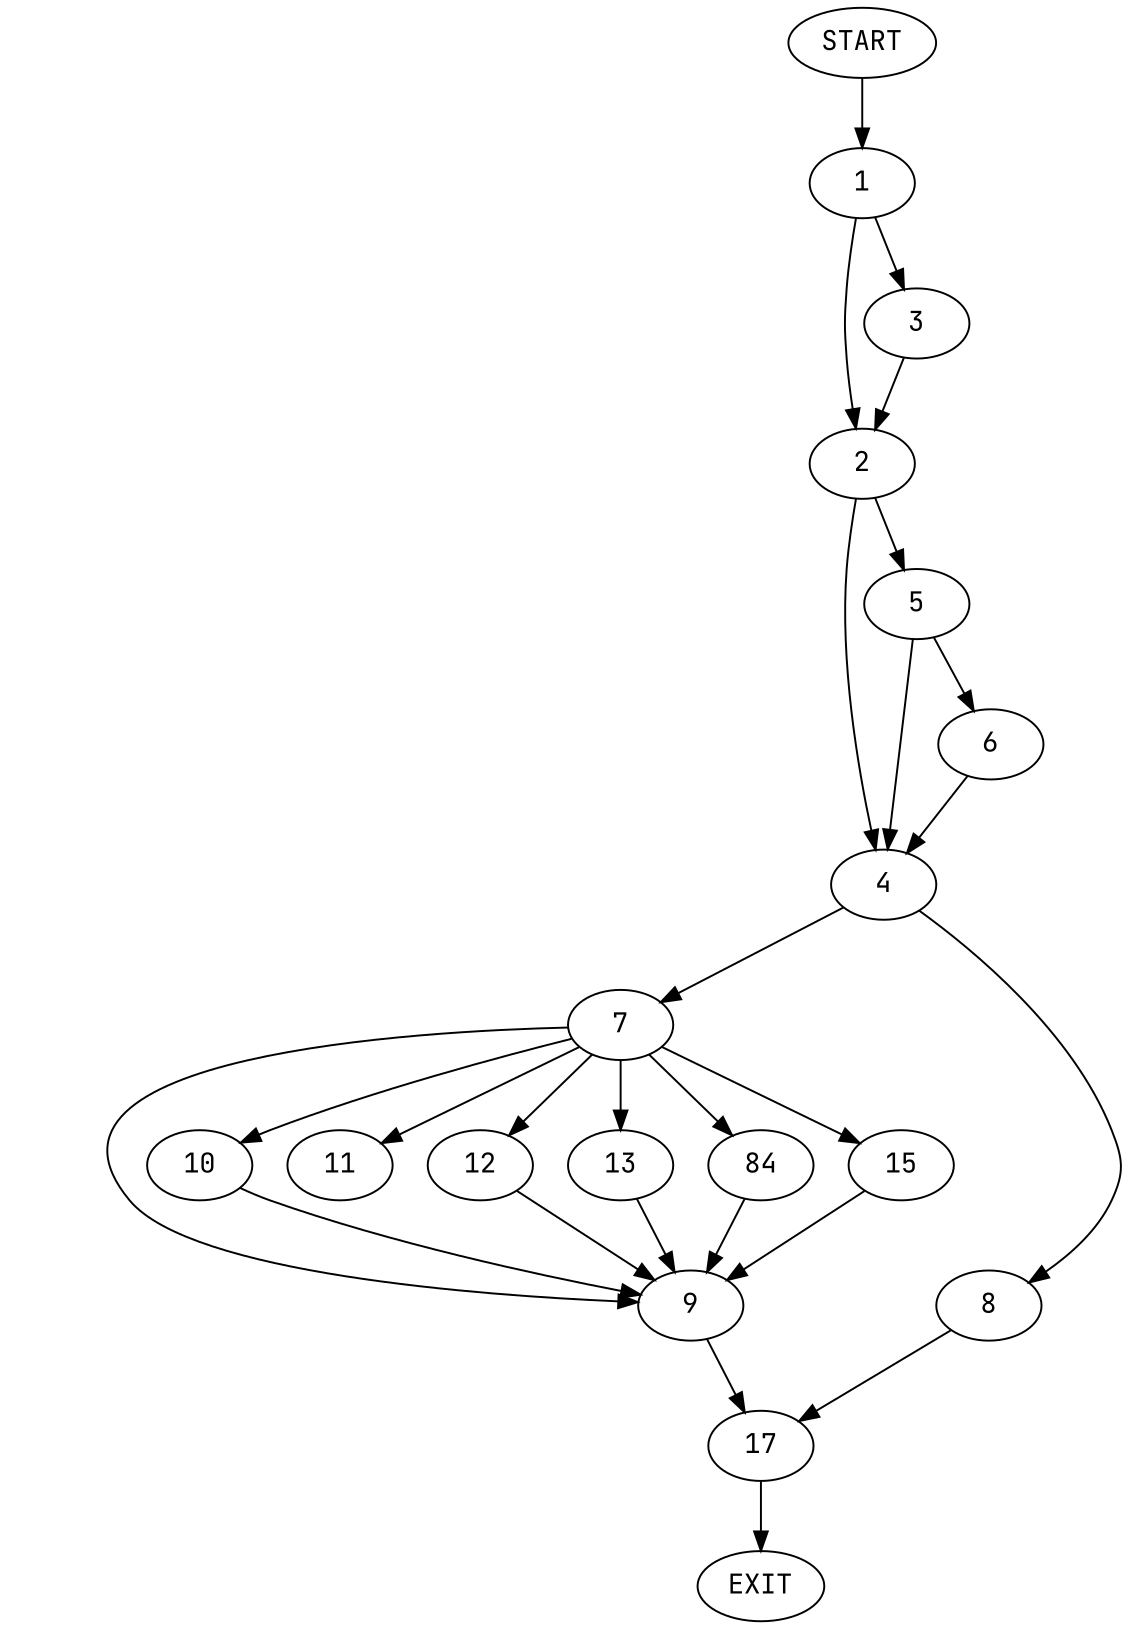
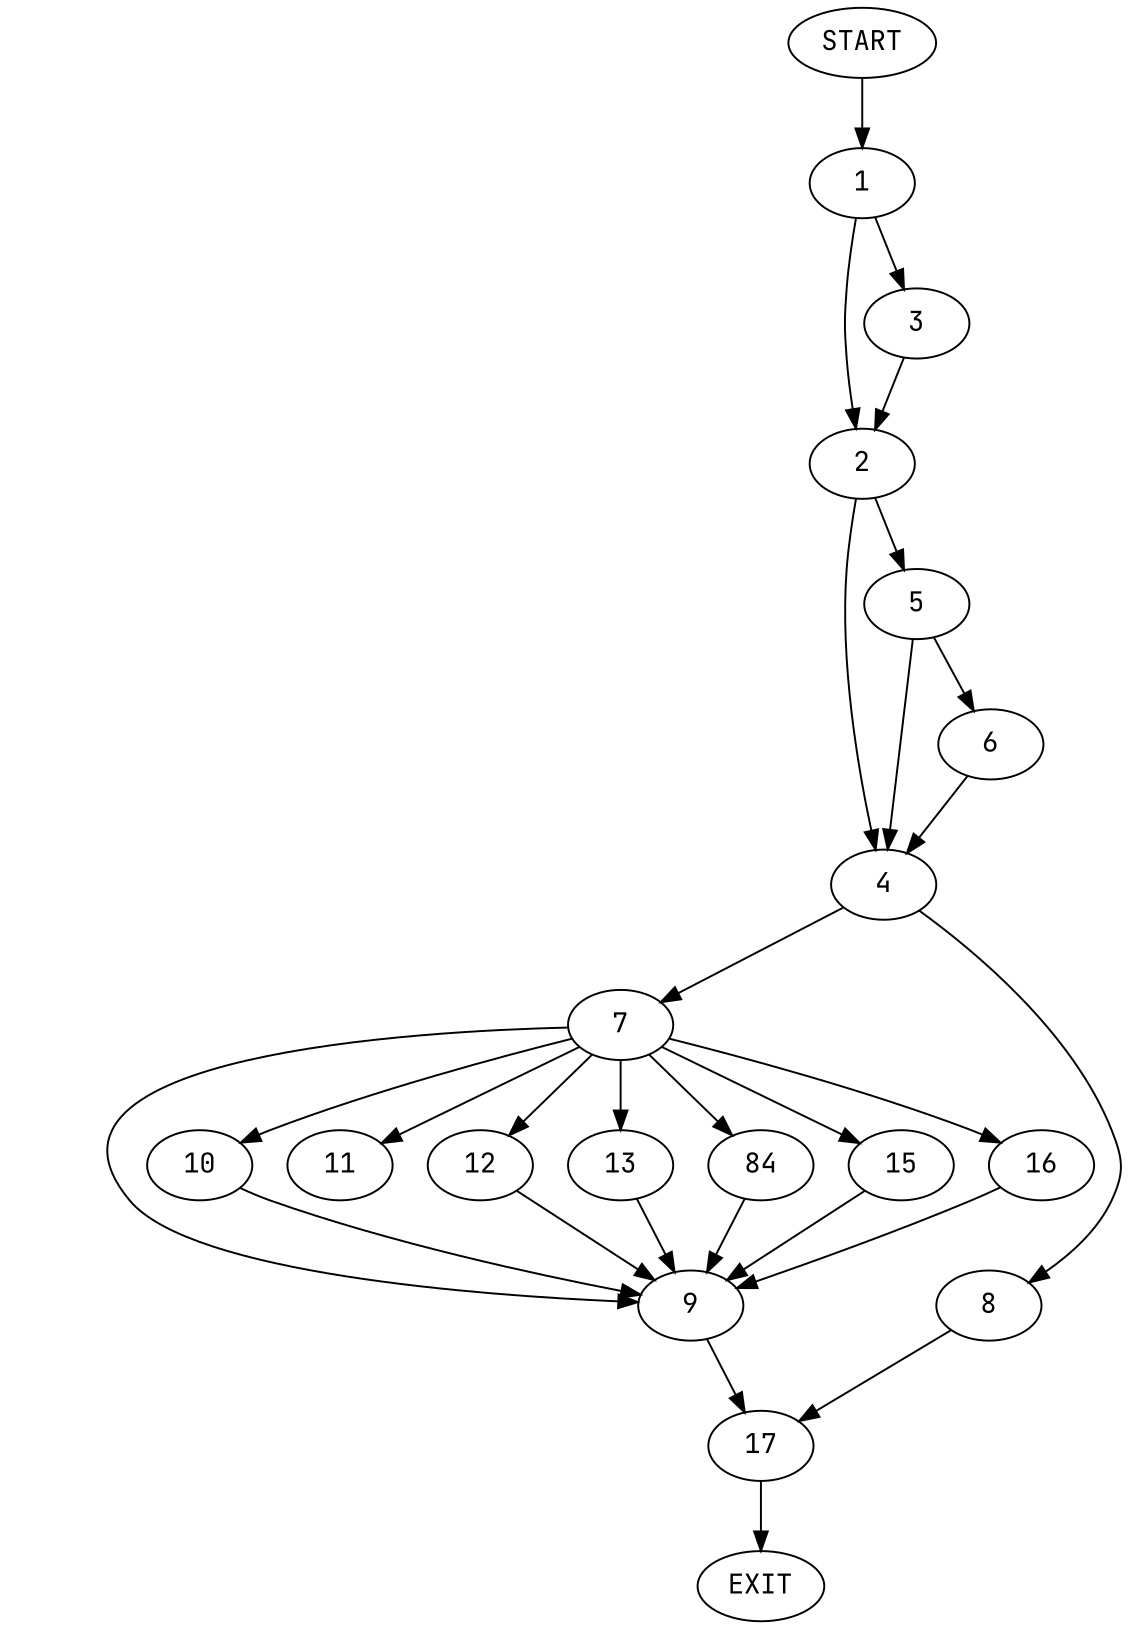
none -> (1042, 1165)
